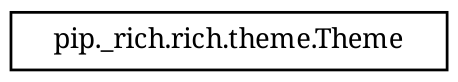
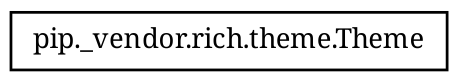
(229, 41) -> (229, 41)
